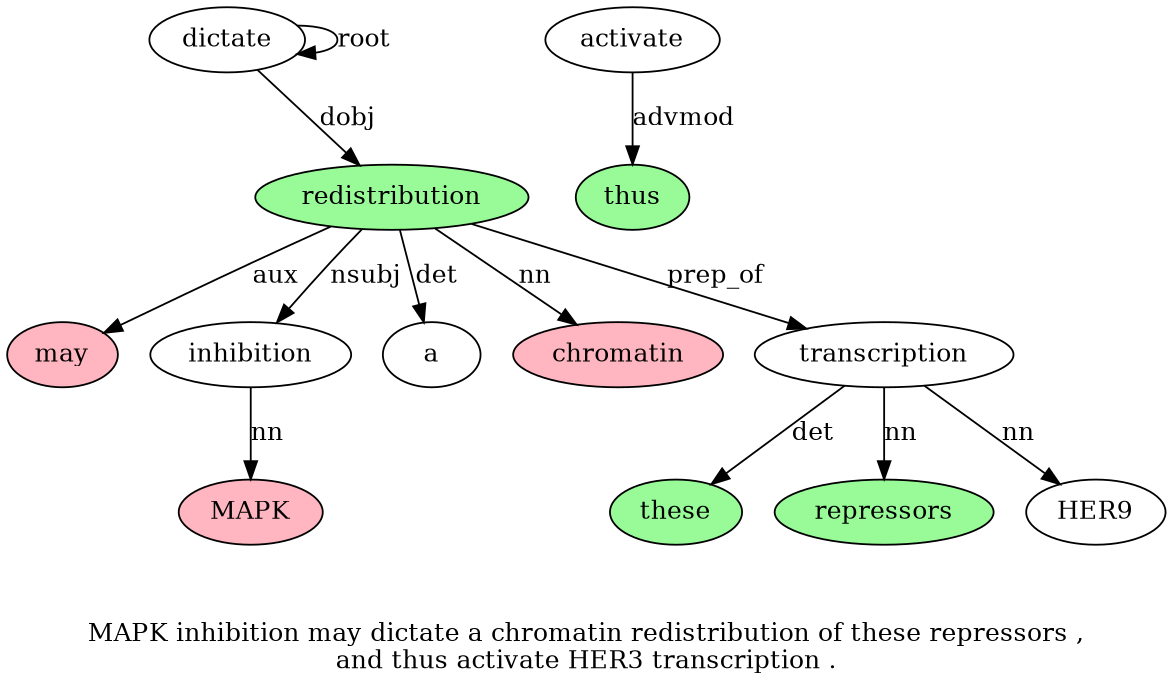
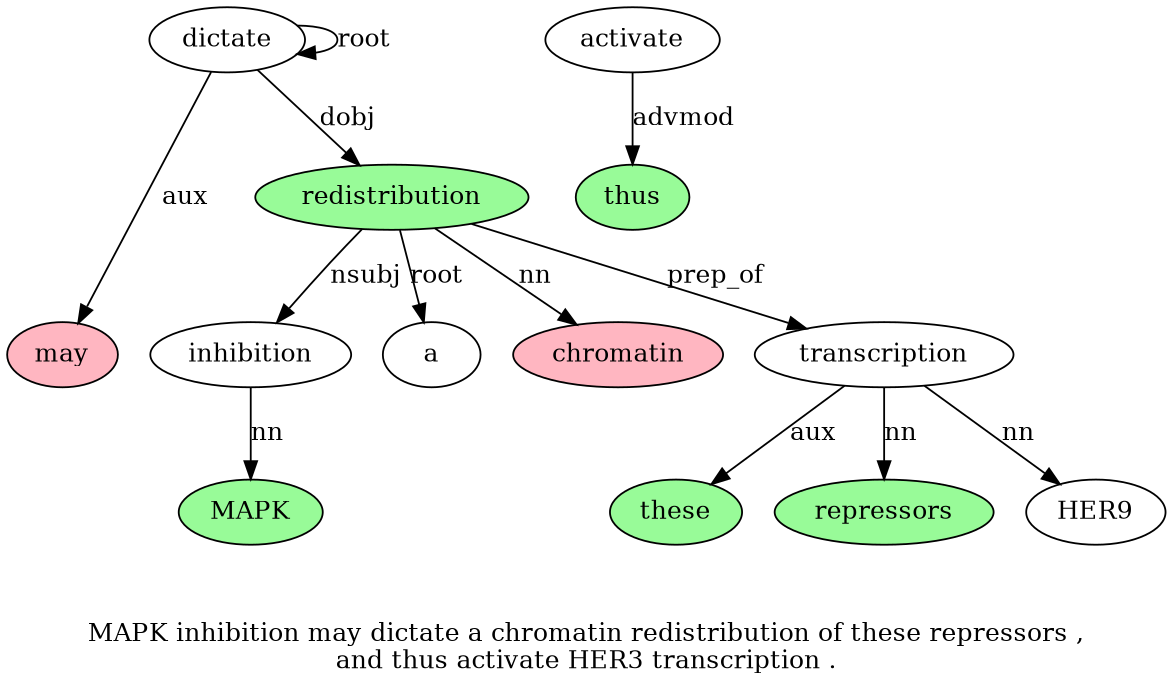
(225, 275) -> (149, 189)
(437, 276) -> (437, 276)
(814, 433) -> (814, 433)
(251, 512) -> (251, 512)
